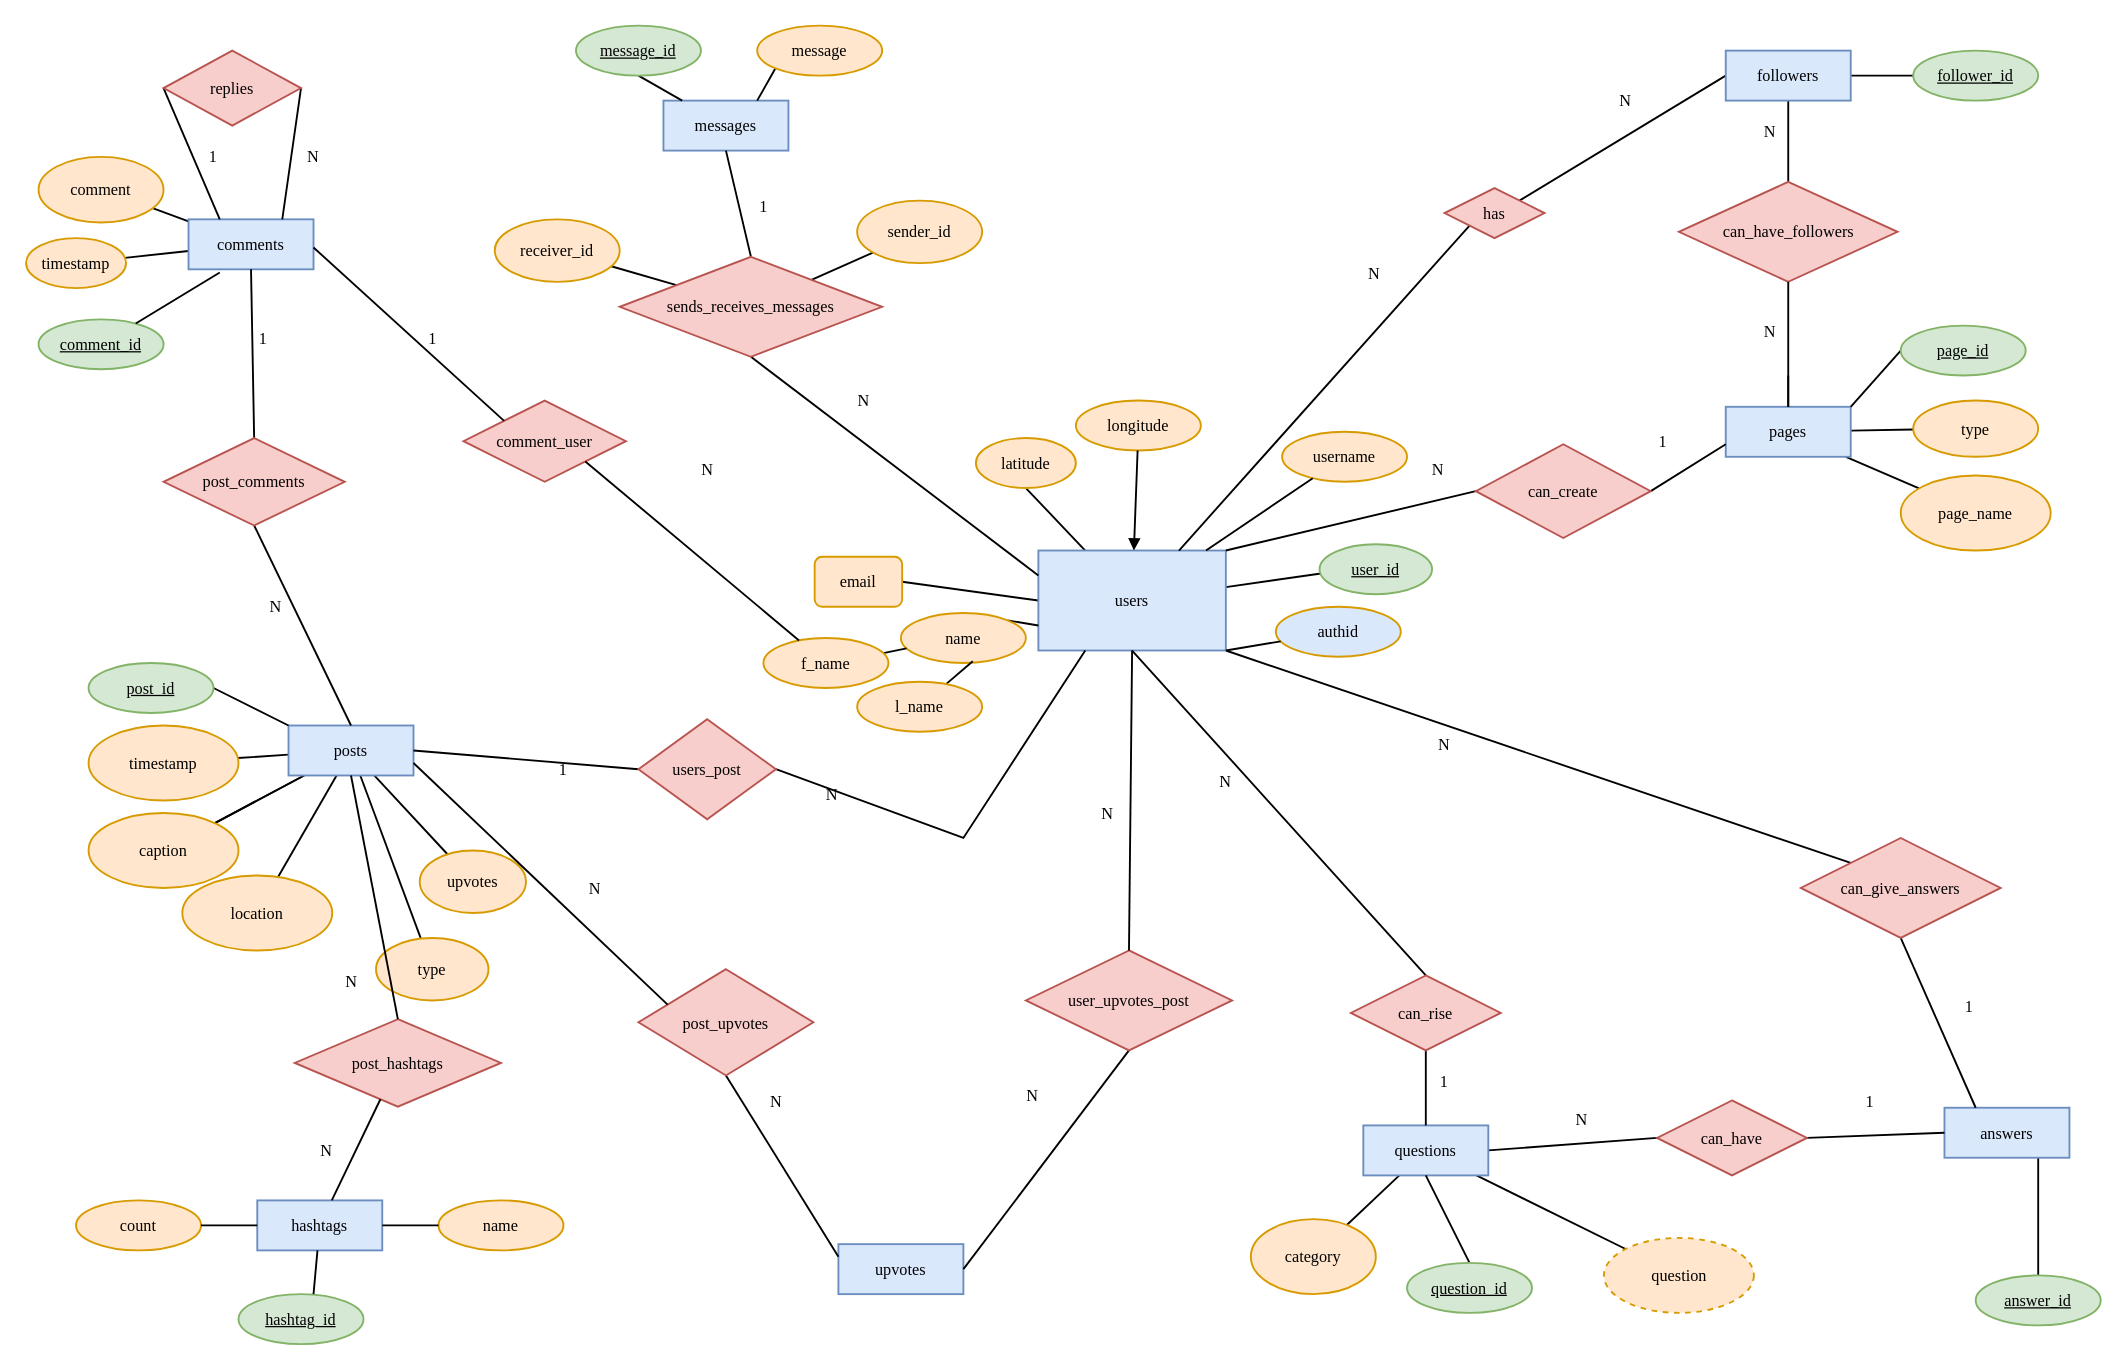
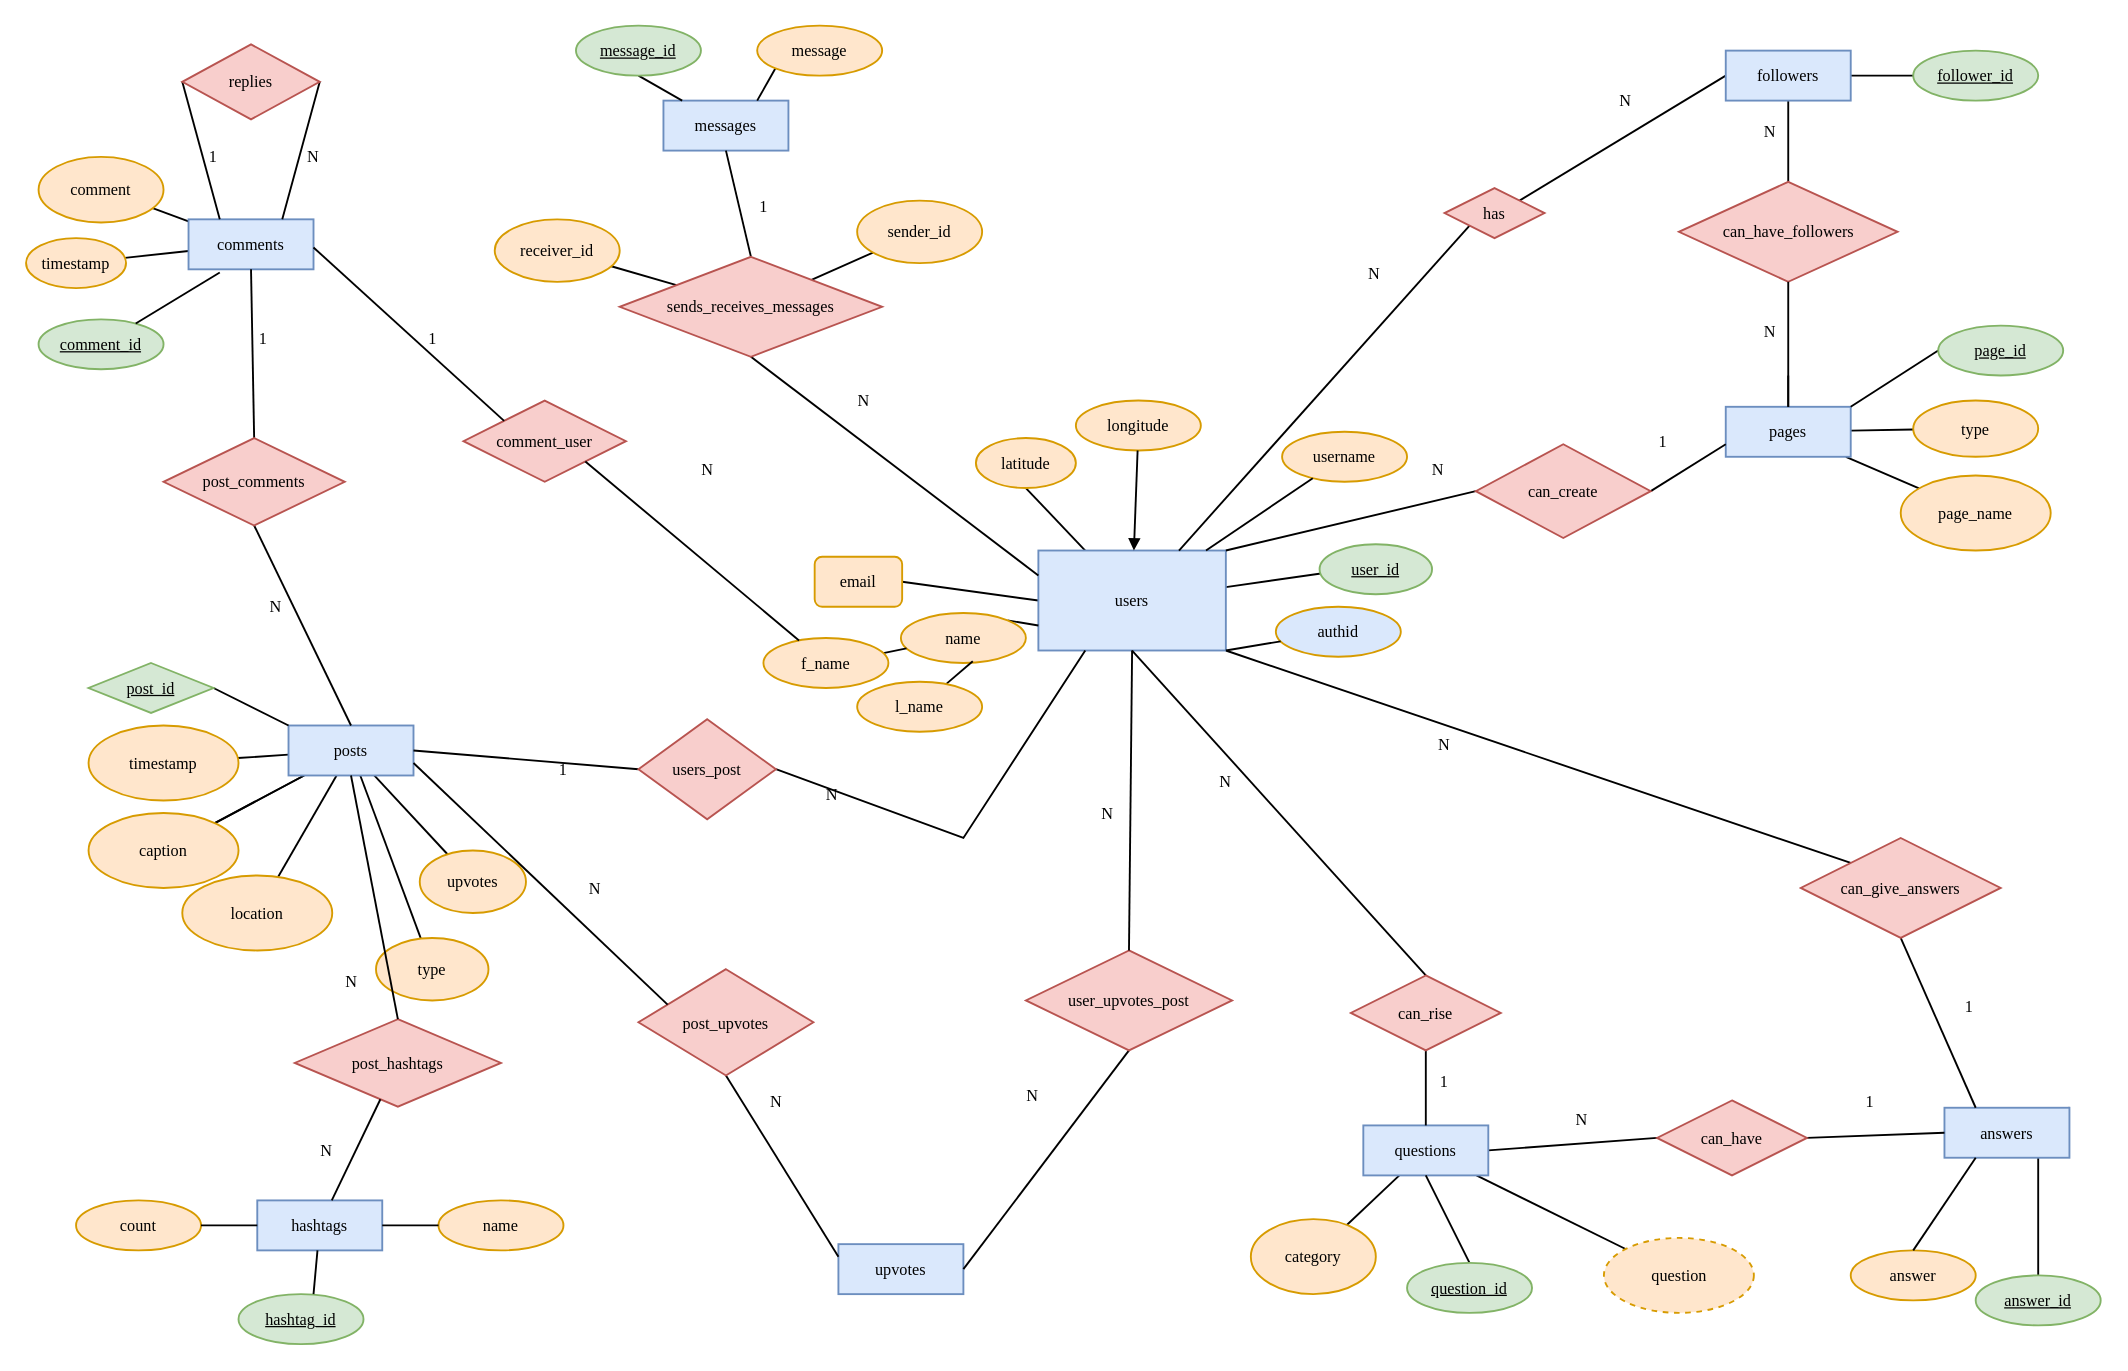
(232, 88) -> (251, 82)
(1963, 351) -> (2001, 351)
(151, 688) -> (151, 688)
none -> (1945, 1204)
none -> (1913, 1276)
